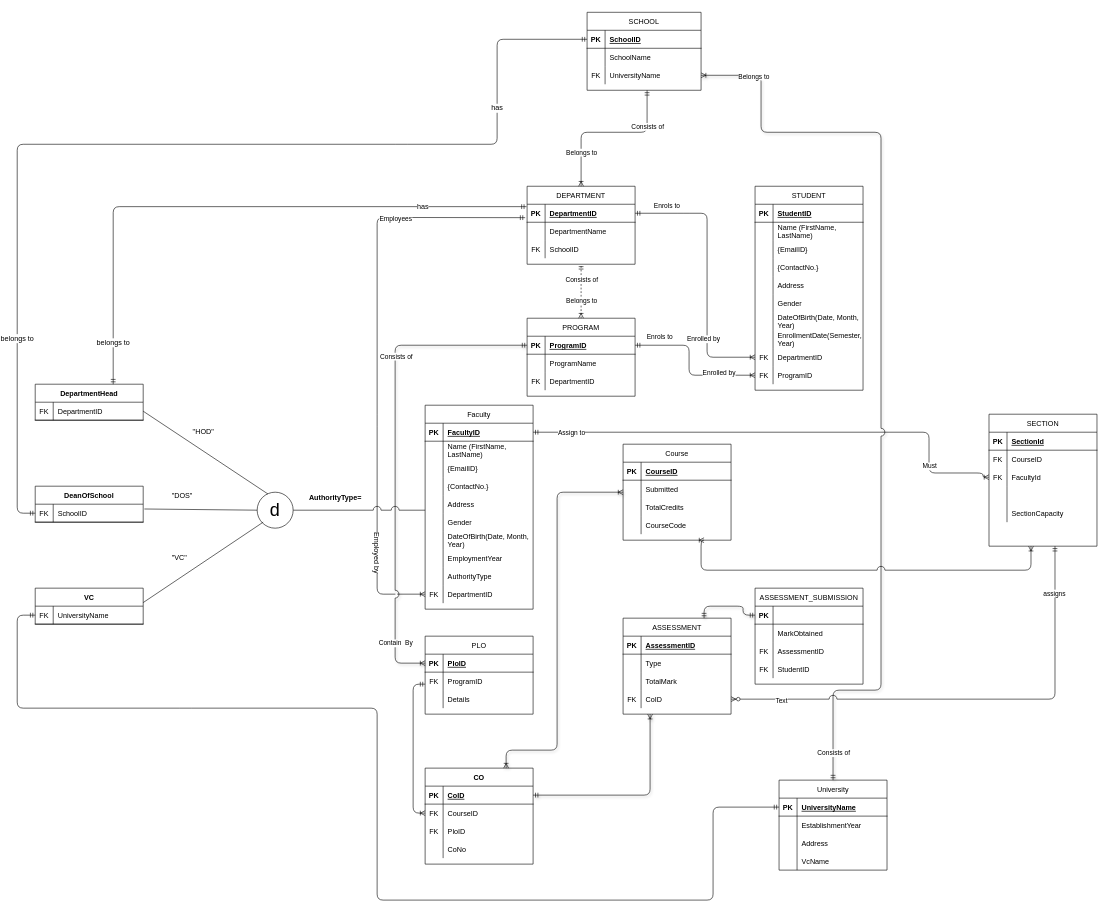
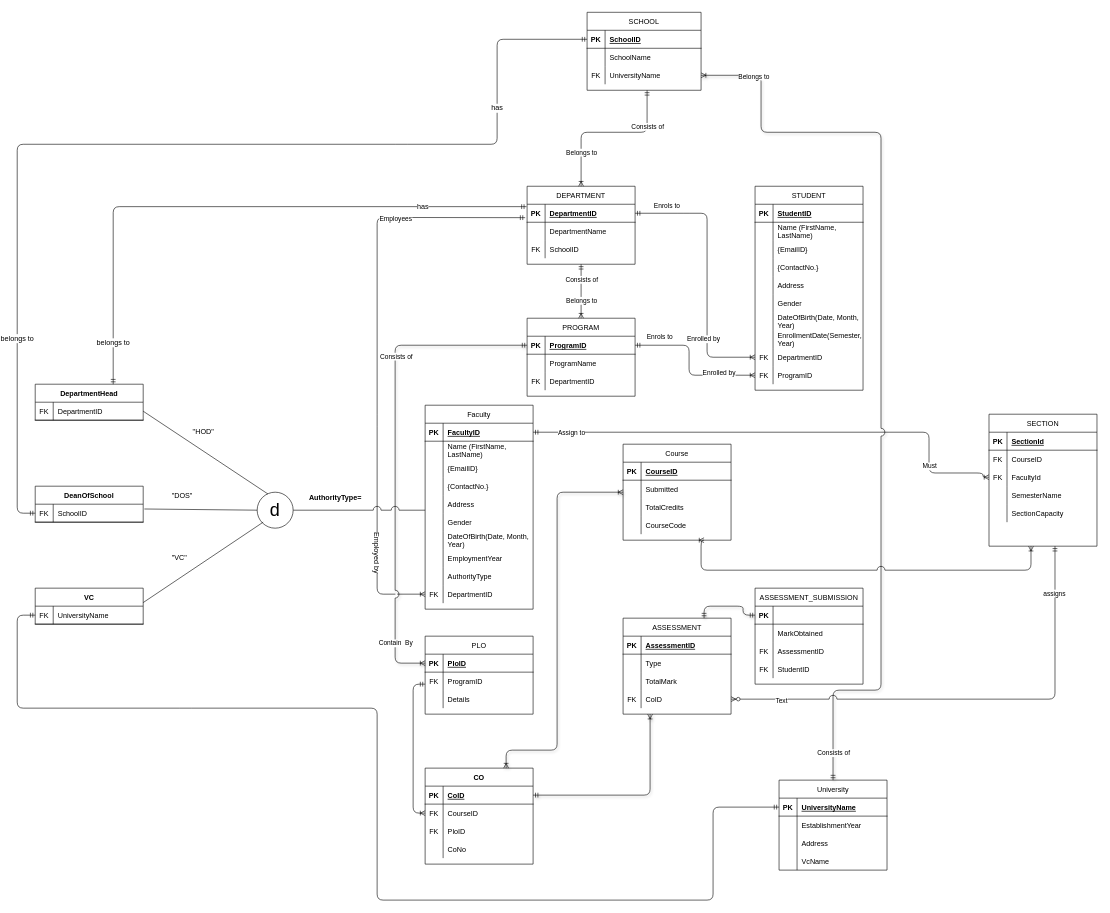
(581, 292) -> (581, 292)
none -> (1052, 495)
